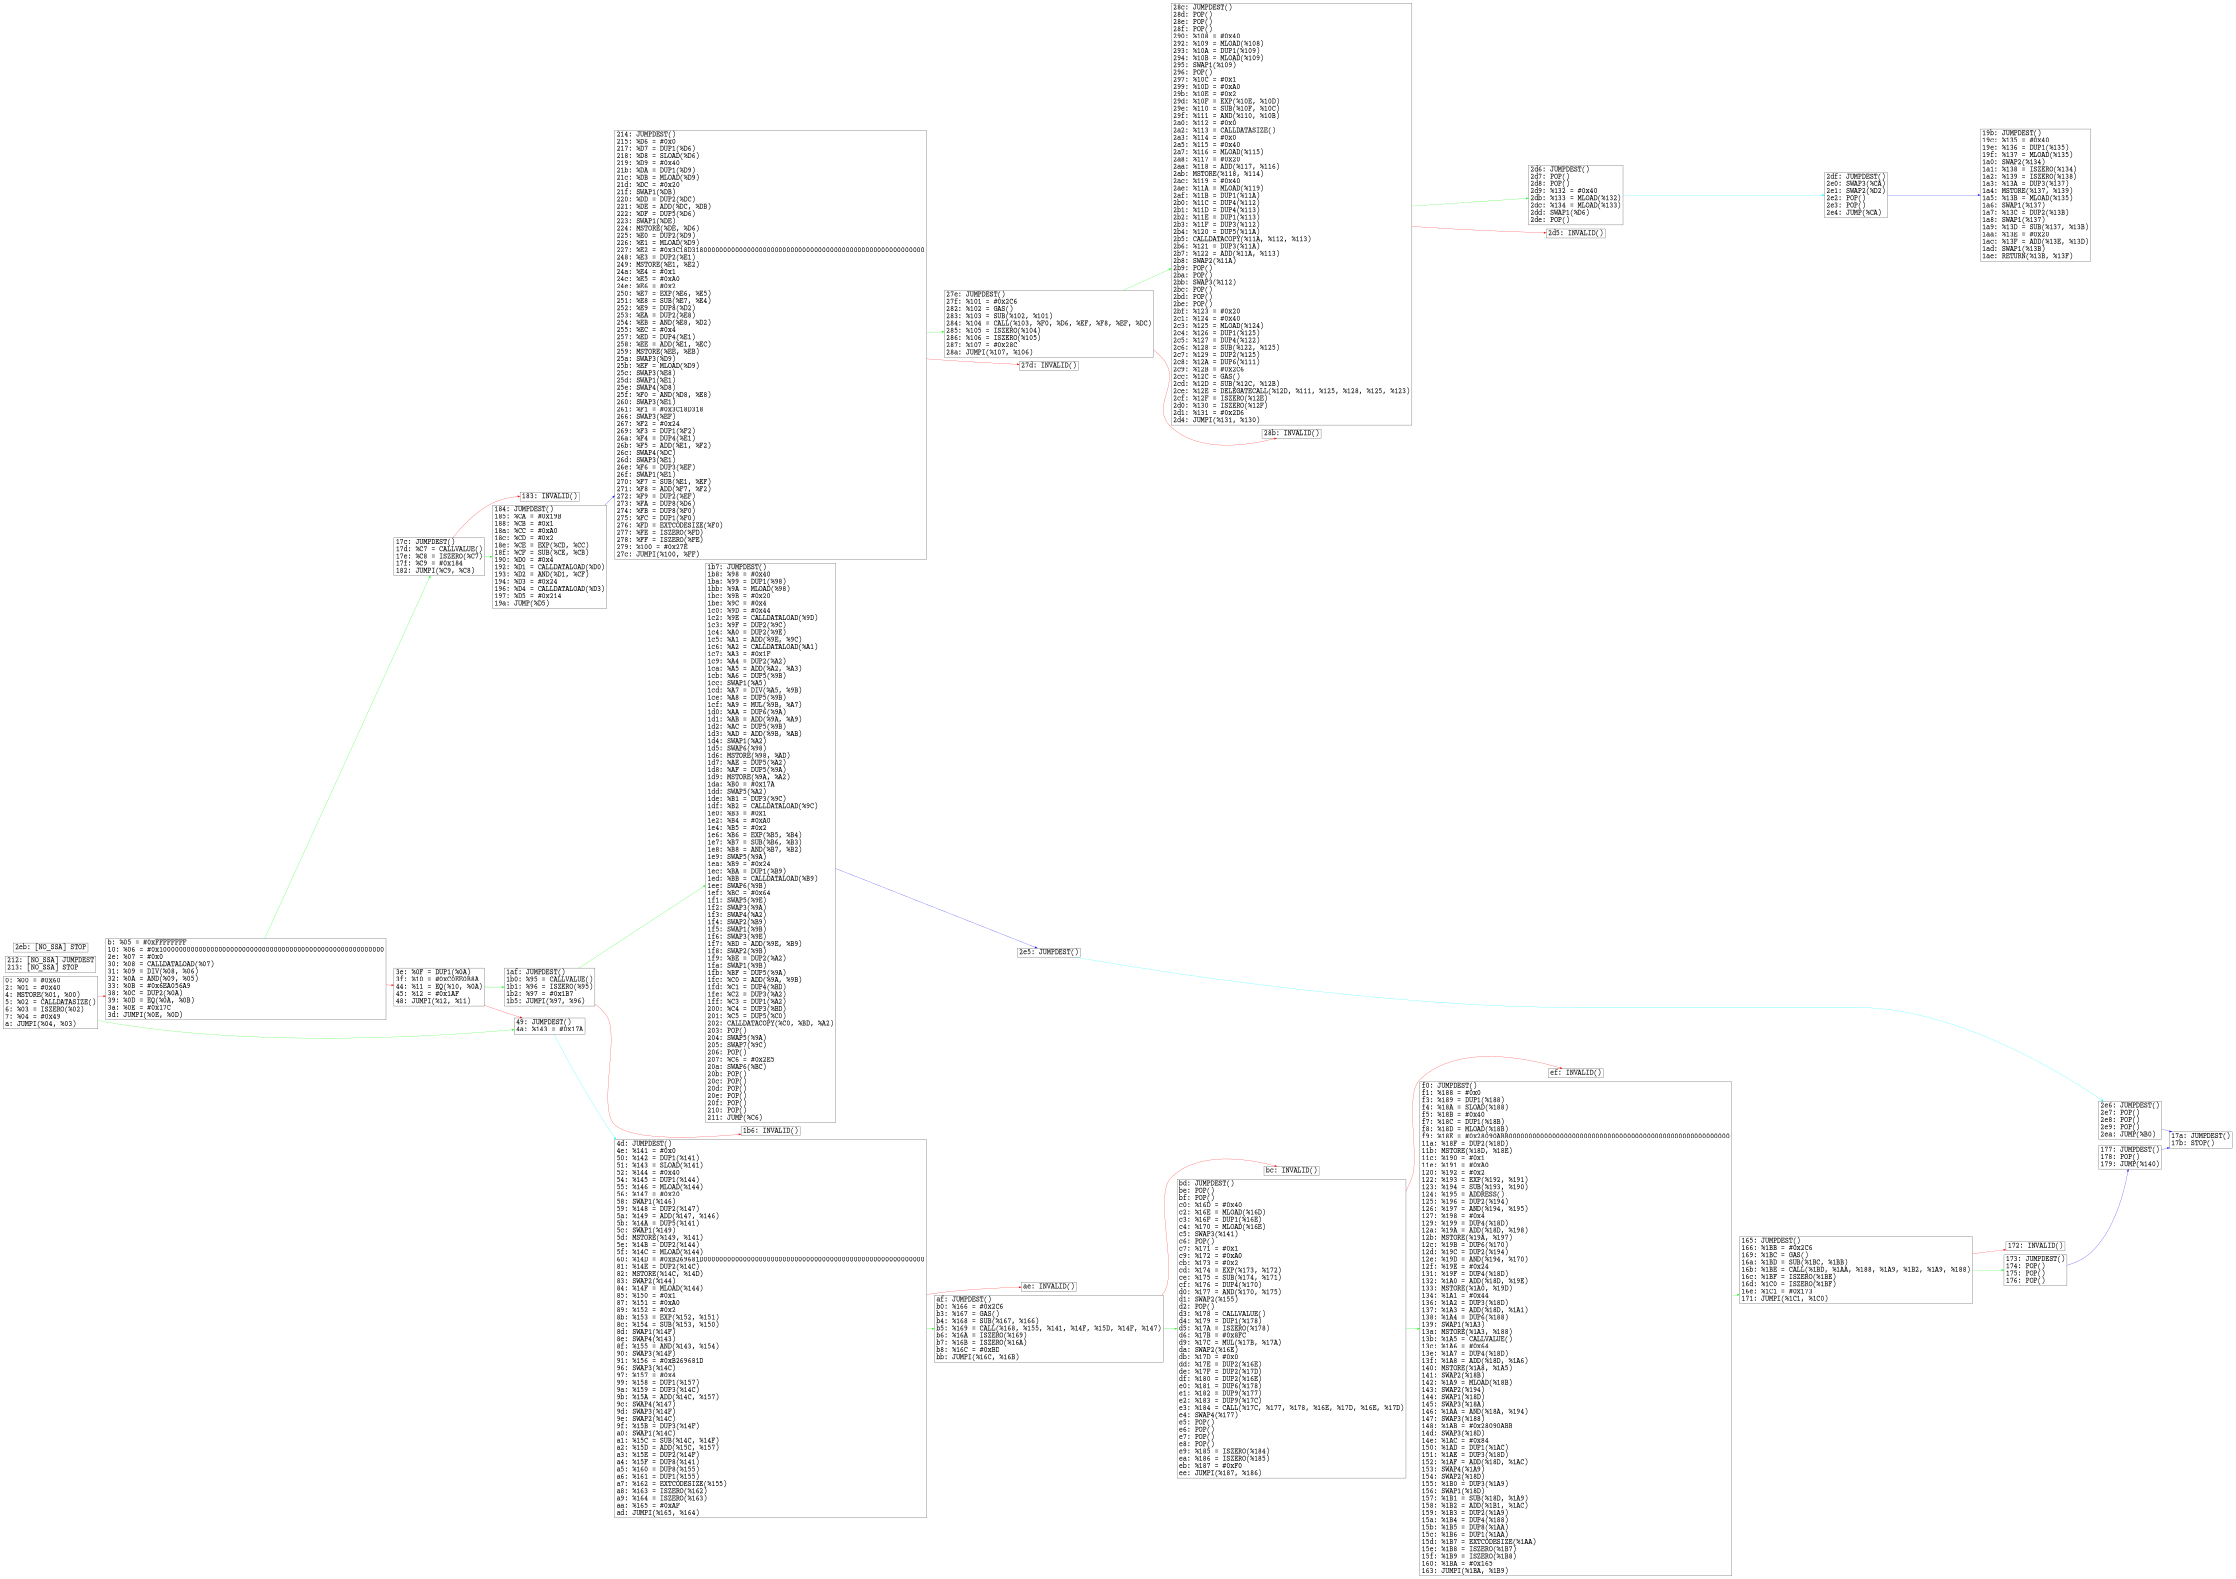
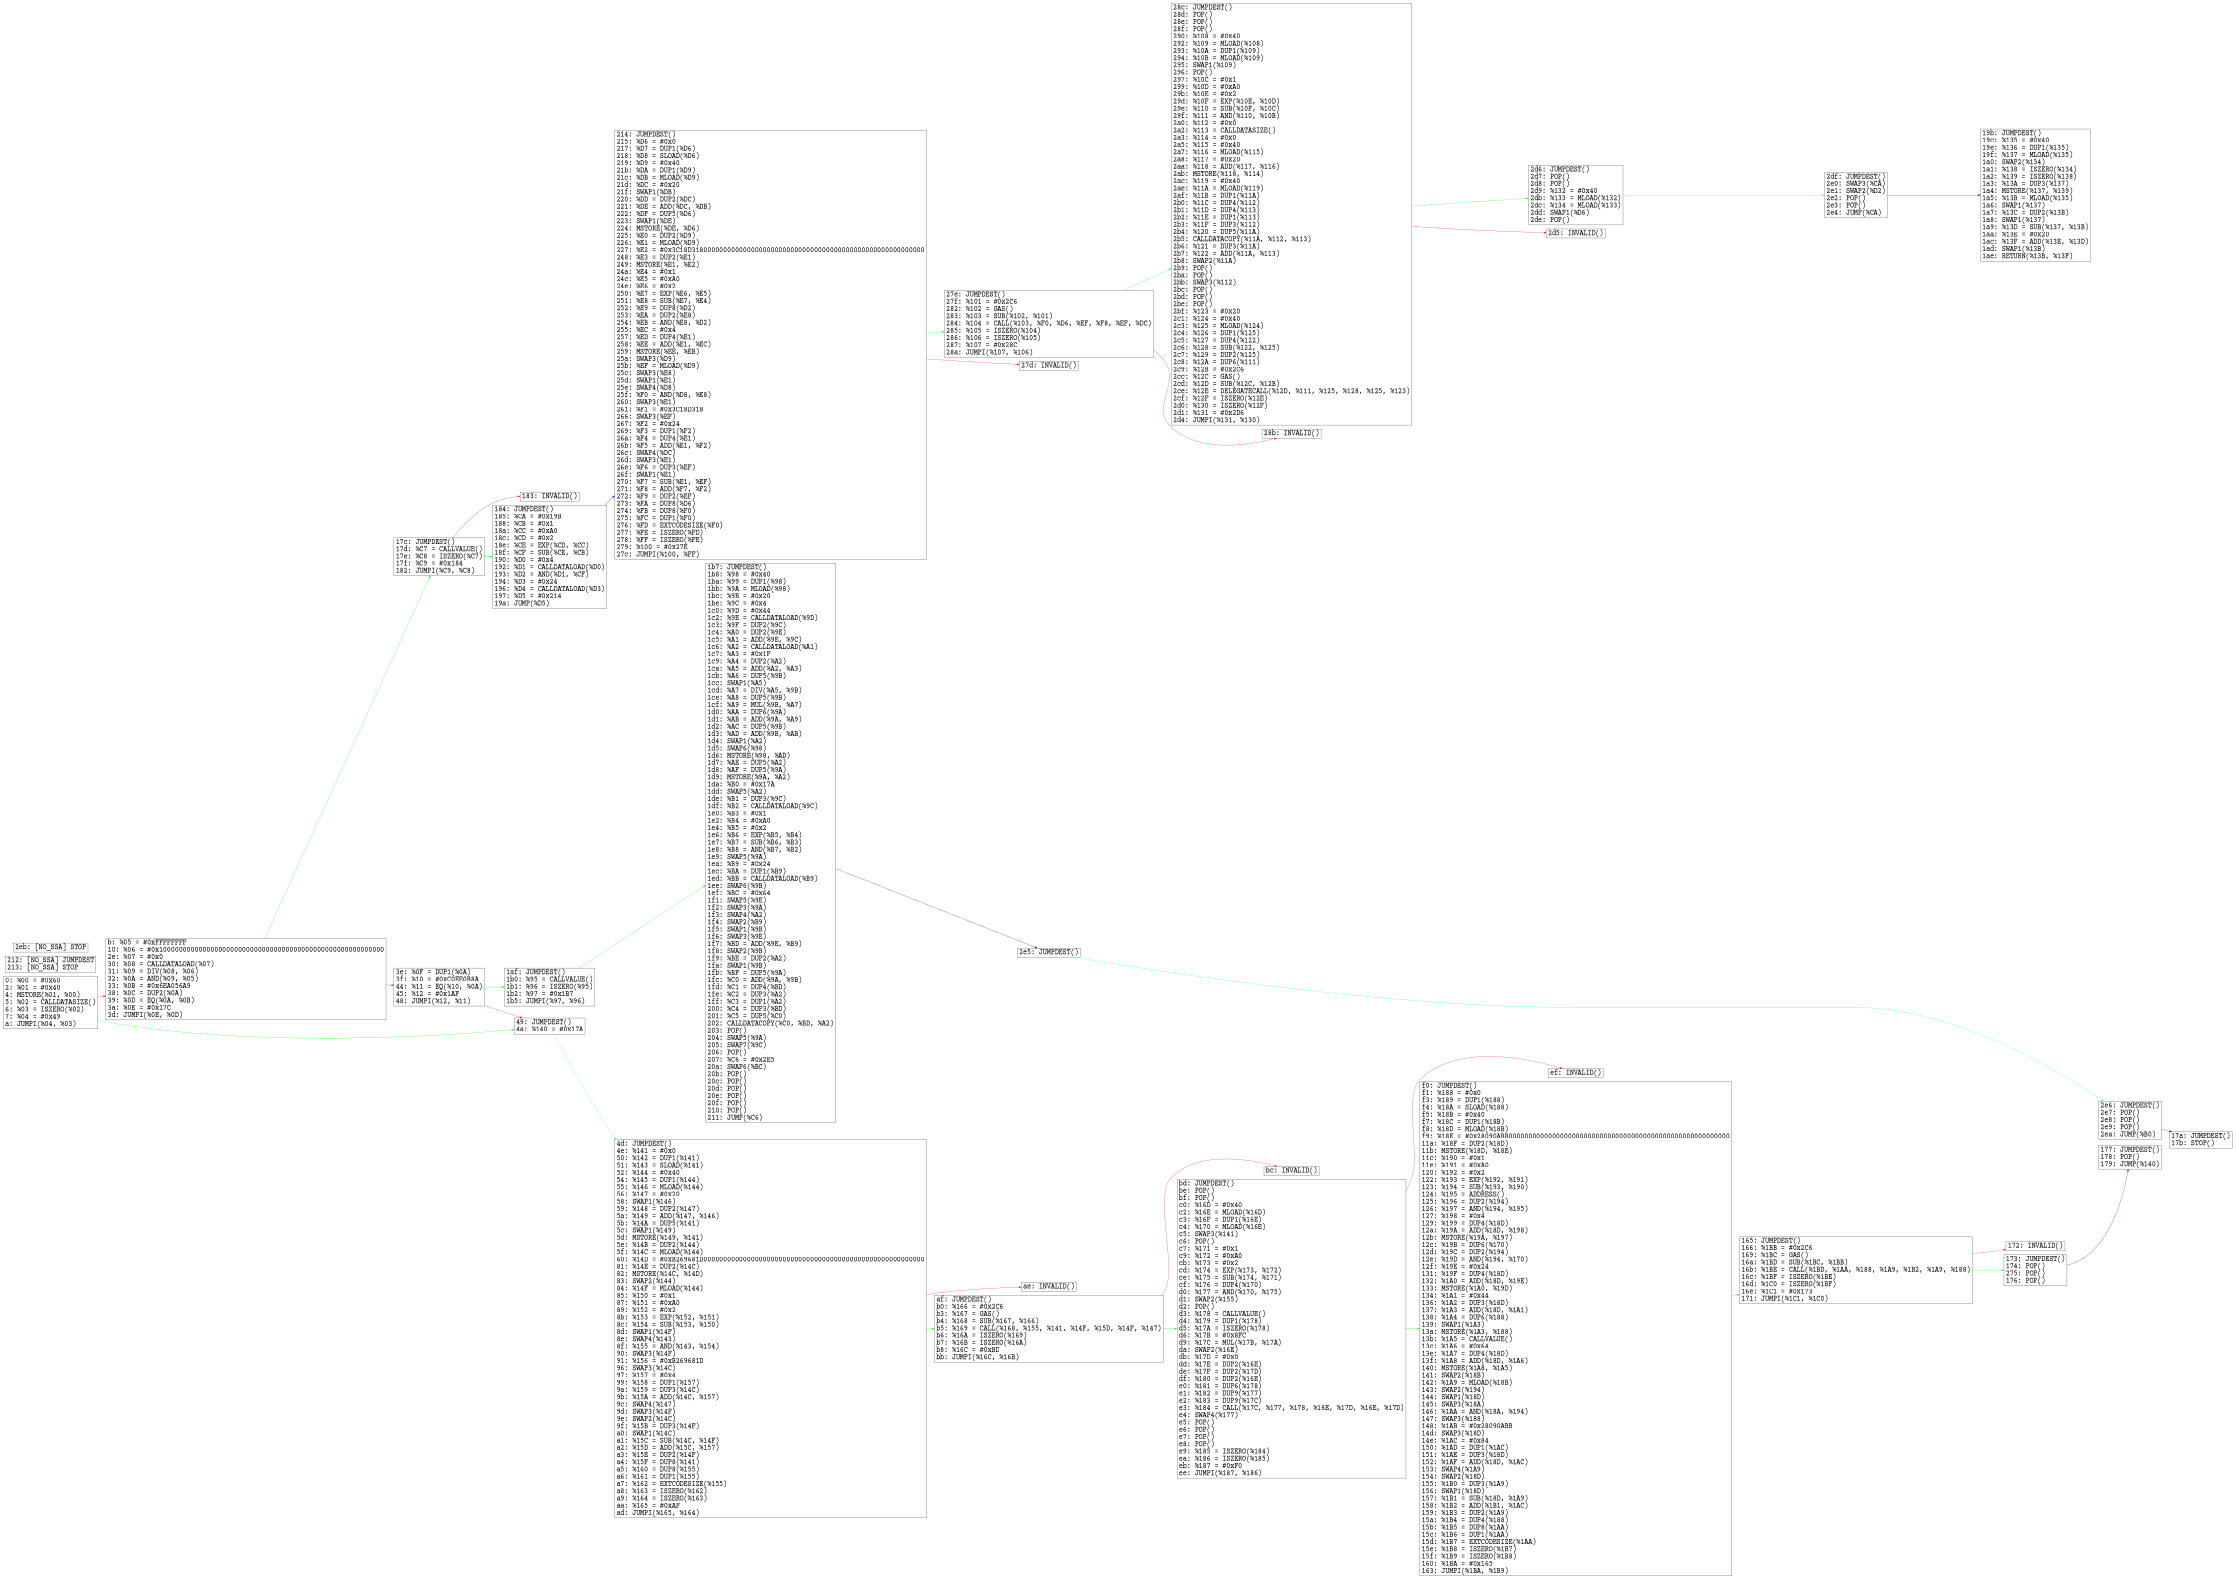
(550, 1026) -> (550, 1026)
(771, 1131) -> none
(2164, 1149) -> none
(2035, 1270) -> (2035, 1270)
